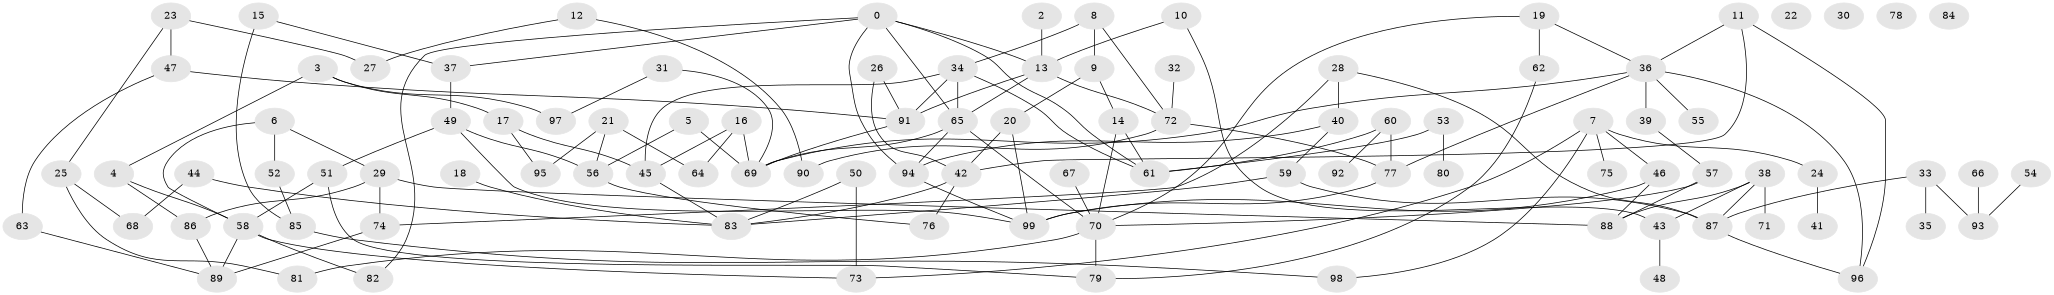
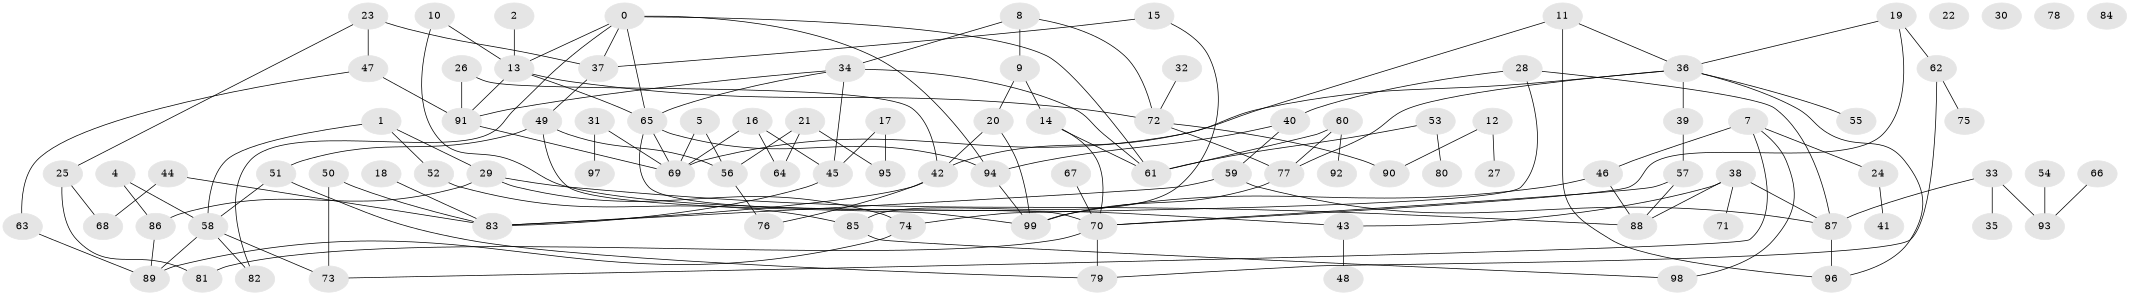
(273, 39) -> (492, 46)
(318, 69) -> none
(275, 121) -> (381, 121)
(1600, 145) -> (1951, 95)
